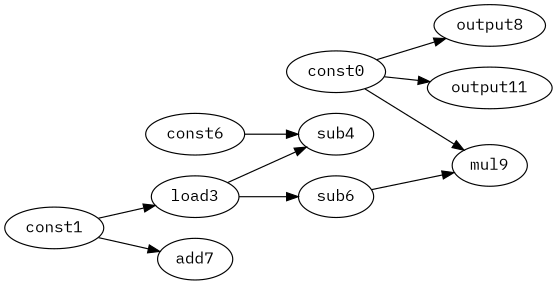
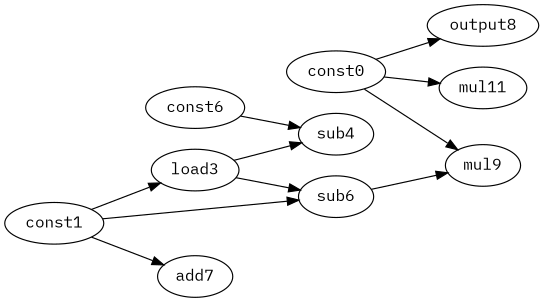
(490, 88) -> (483, 88)
none -> (195, 210)
